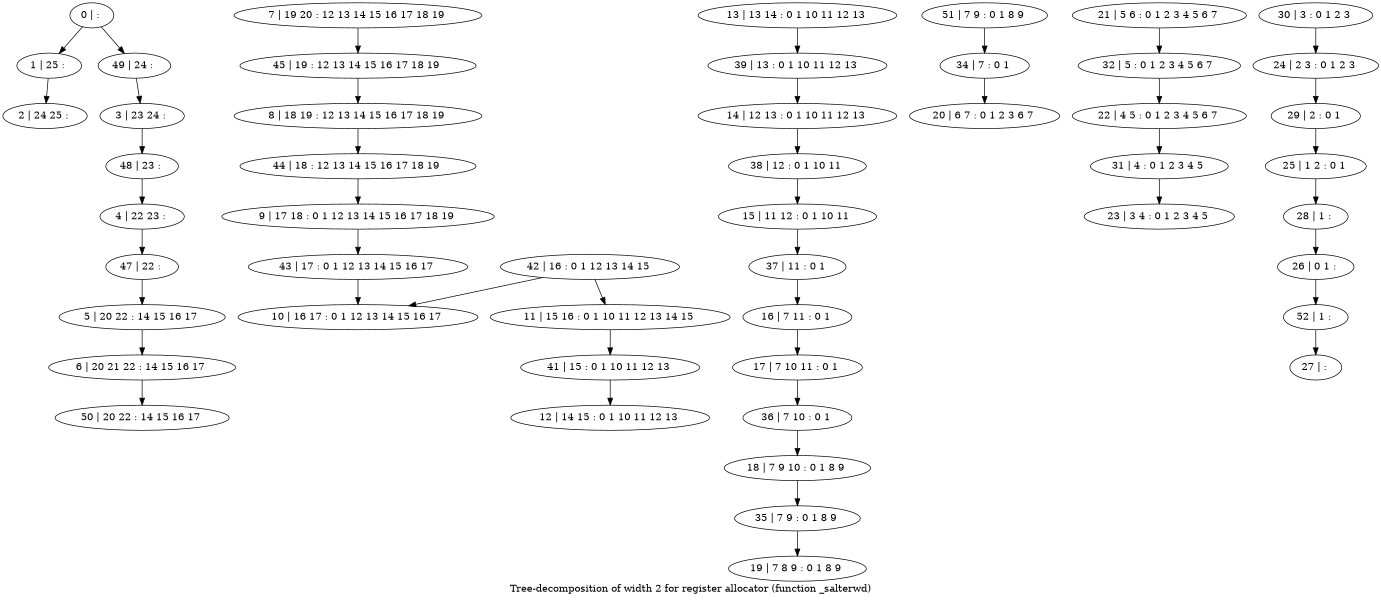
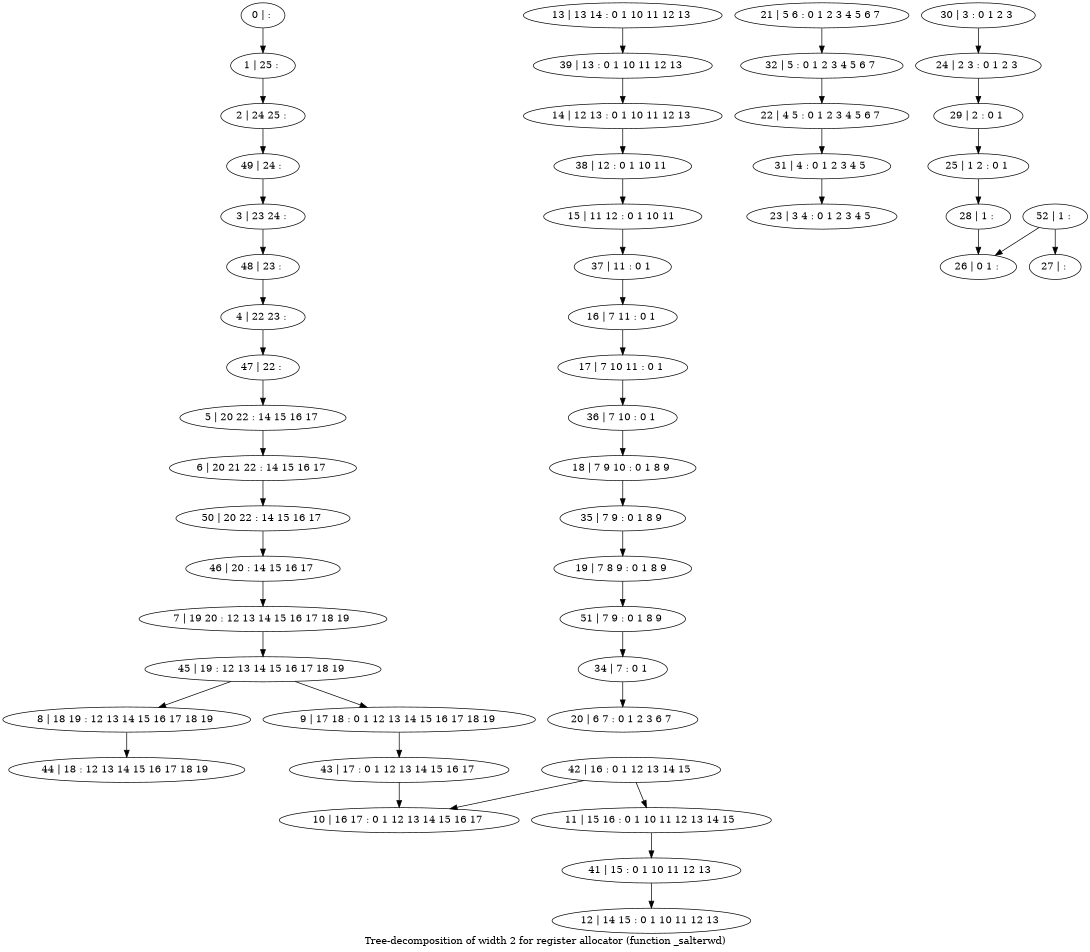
(111, 38) -> (263, 138)
(358, 188) -> (328, 693)
(1316, 289) -> (1020, 240)
none -> (263, 569)
none -> (623, 590)
